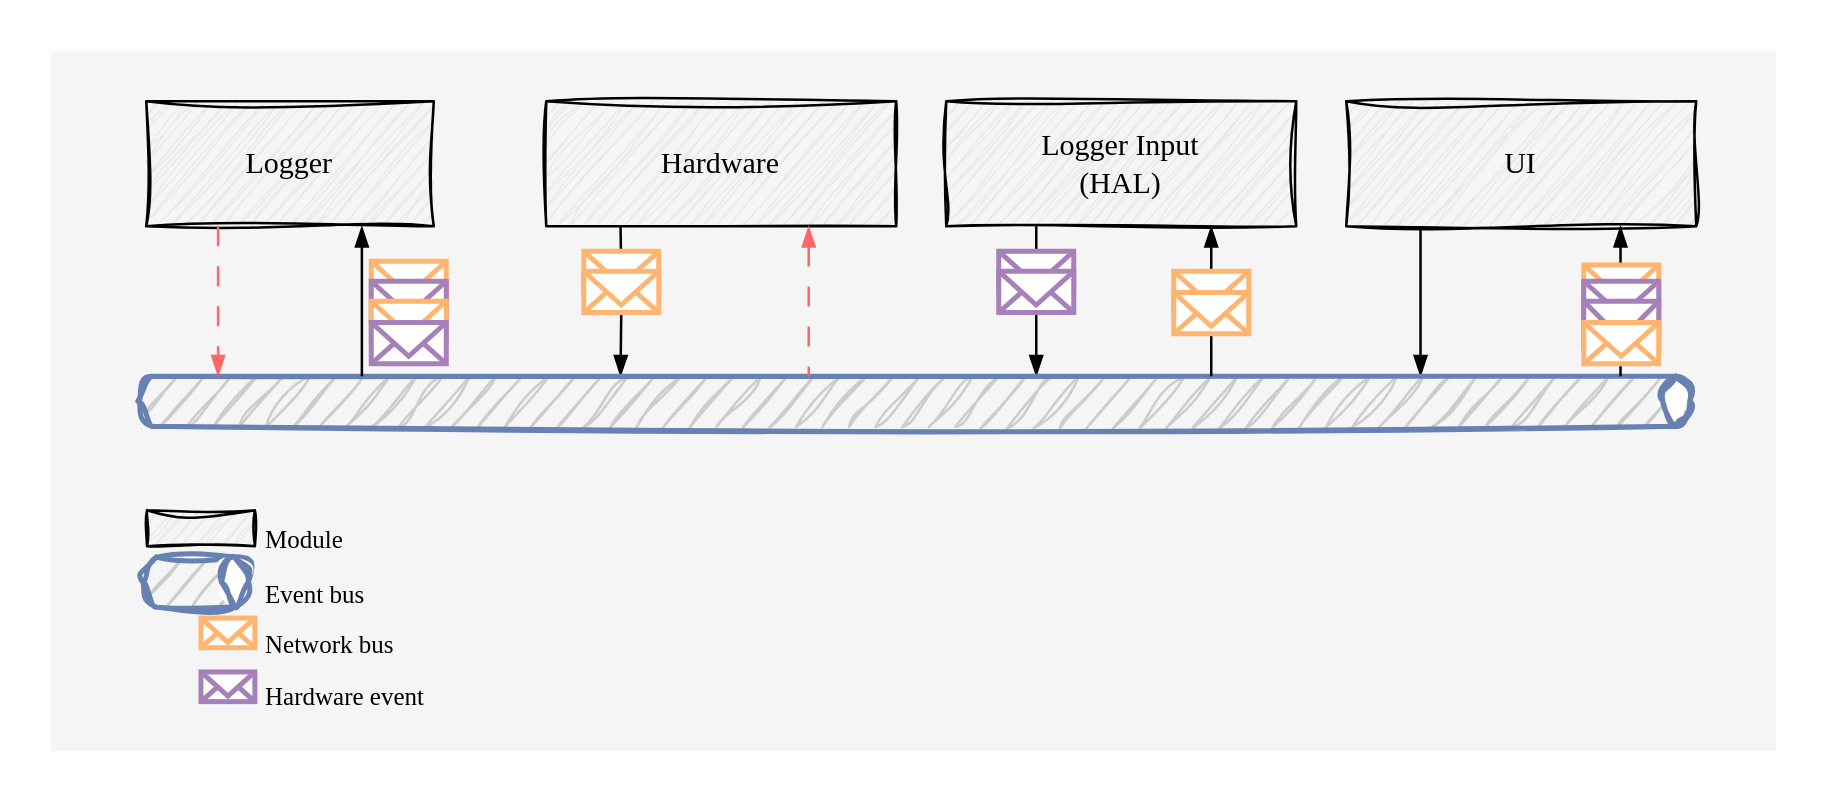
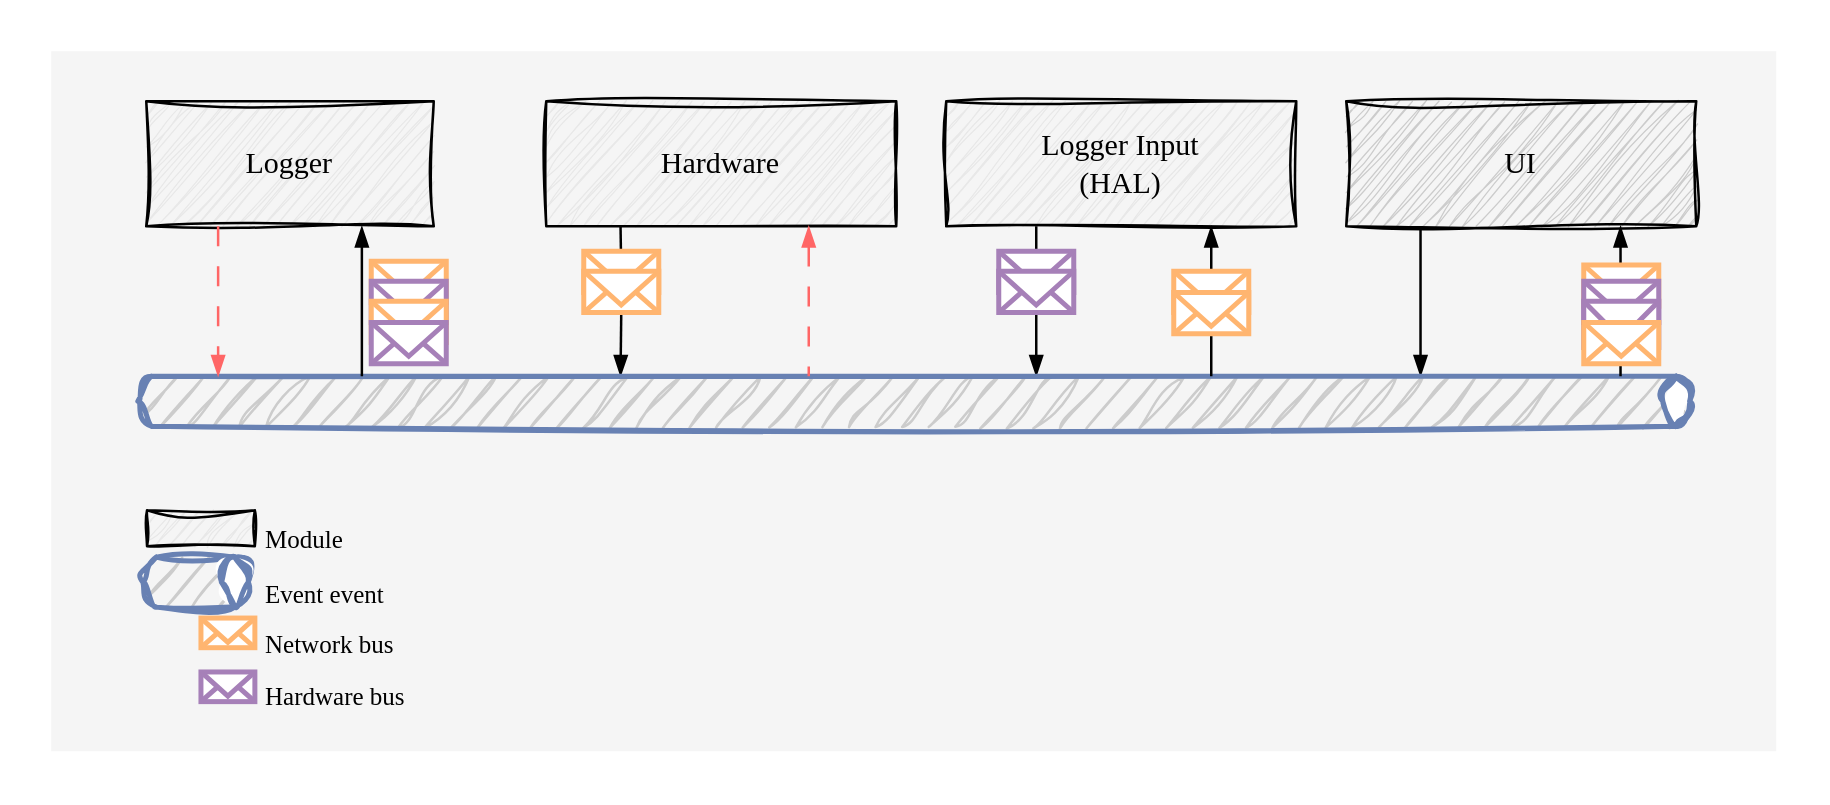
(1521, 164) -> (1521, 164)
(326, 594) -> (340, 594)
(361, 696) -> (347, 696)
